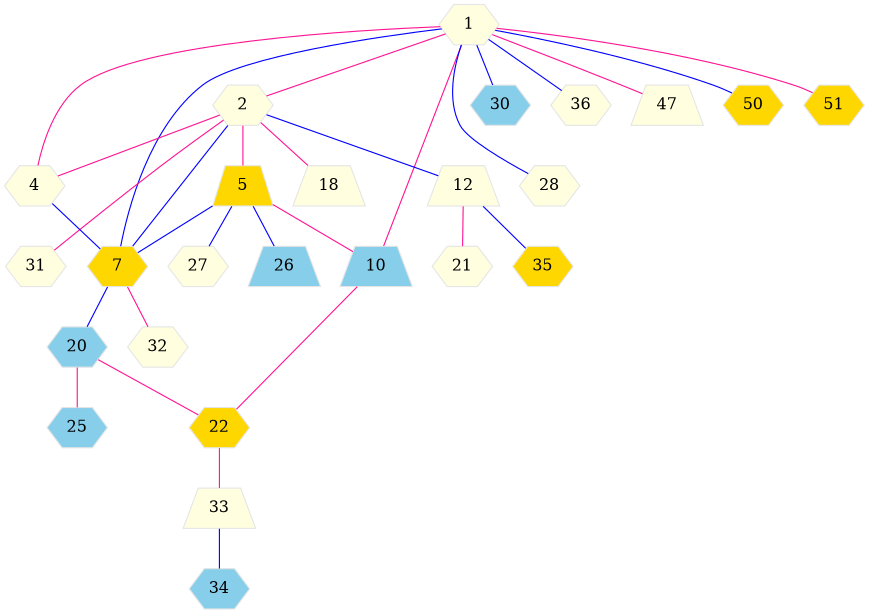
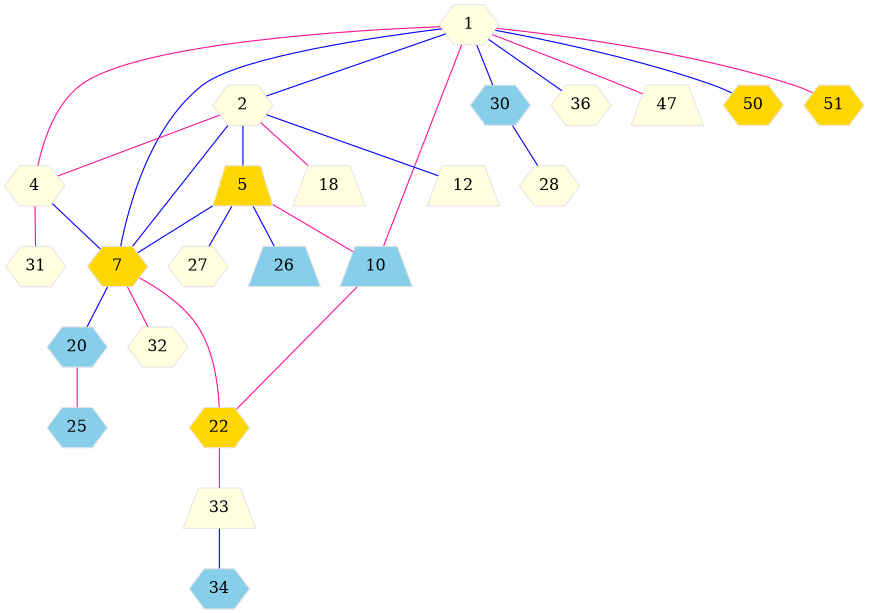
(356, 65) -> (356, 65)
(461, 126) -> (525, 146)
(243, 146) -> (243, 146)
(151, 174) -> (35, 226)
(462, 266) -> none
(543, 266) -> none
(148, 387) -> (200, 330)
